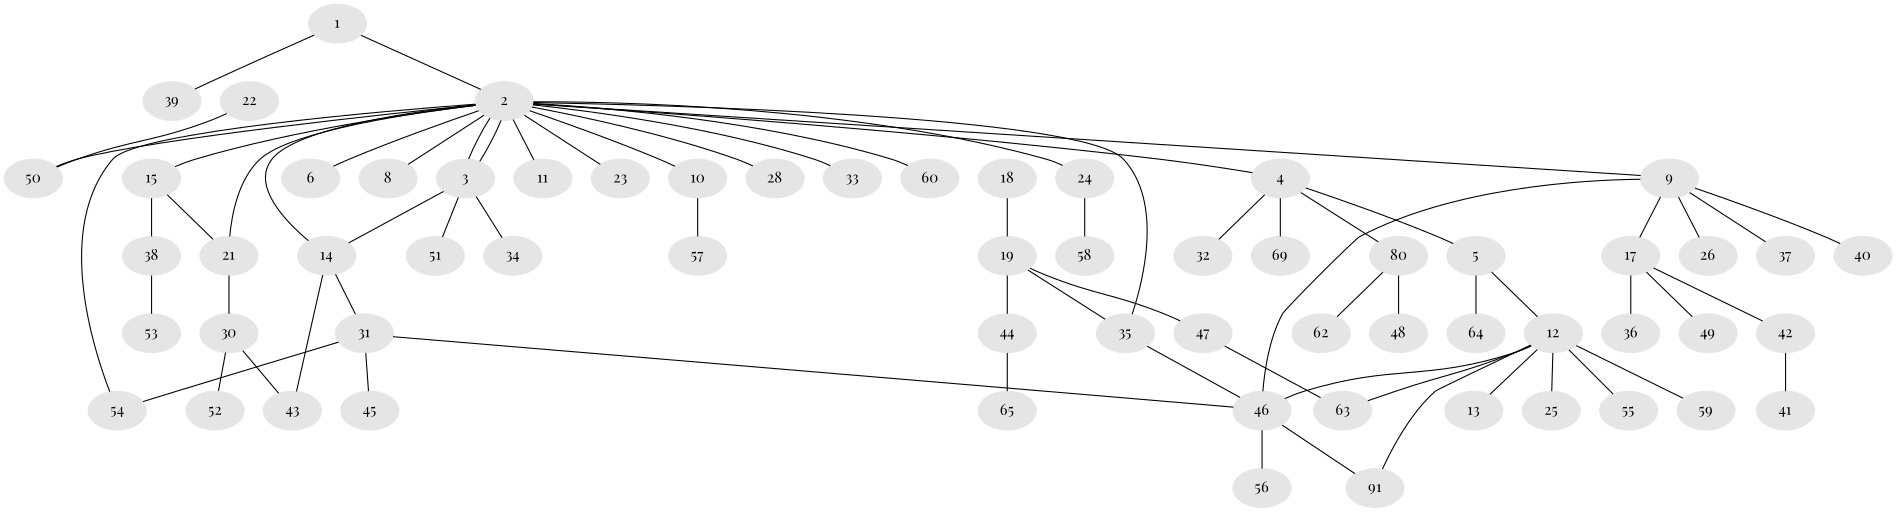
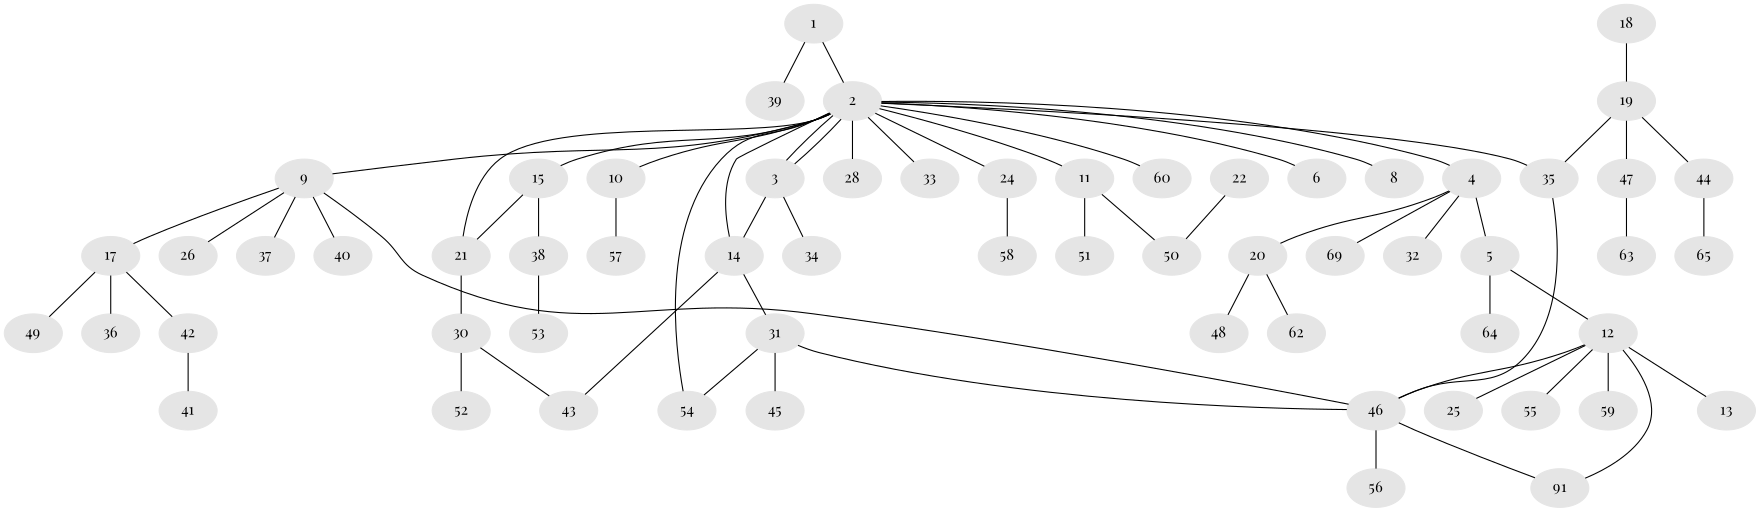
(265, 129) -> (1128, 217)
(620, 178) -> none
(450, 217) -> (1085, 217)
(1399, 256) -> (1258, 256)
(1450, 375) -> none
